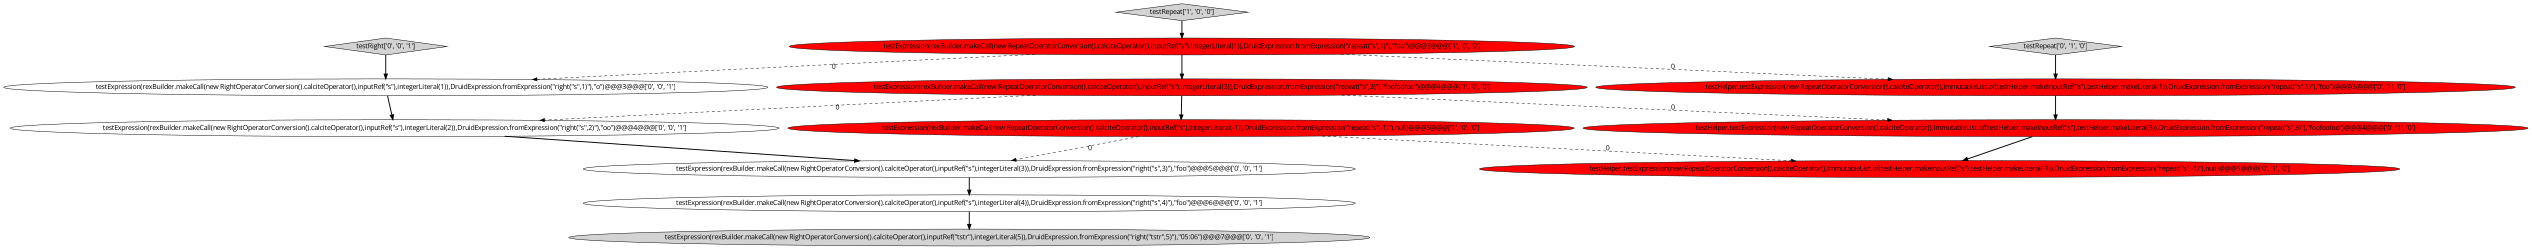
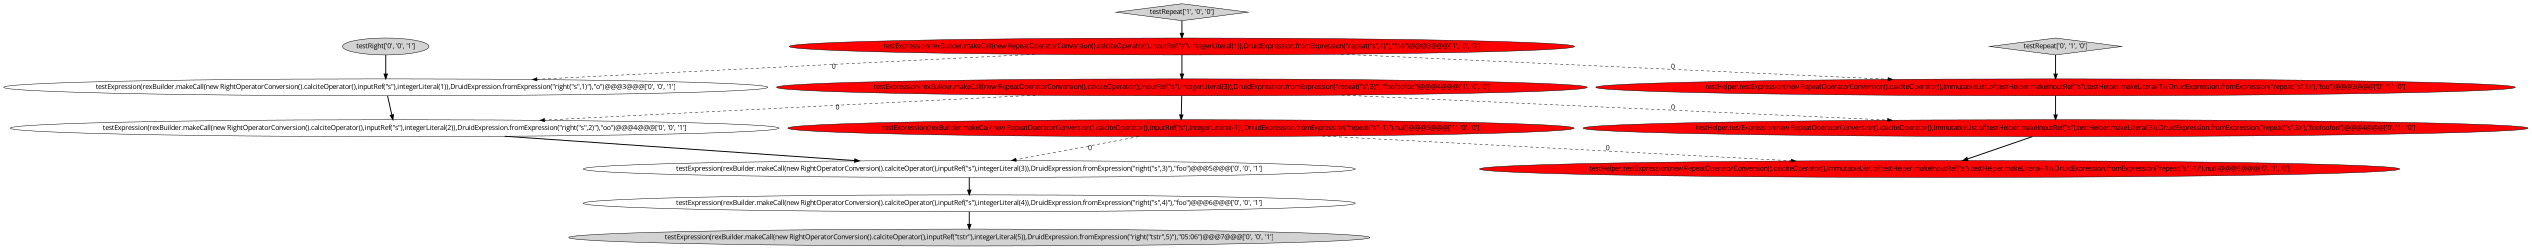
(386, 46) -> (386, 46)
